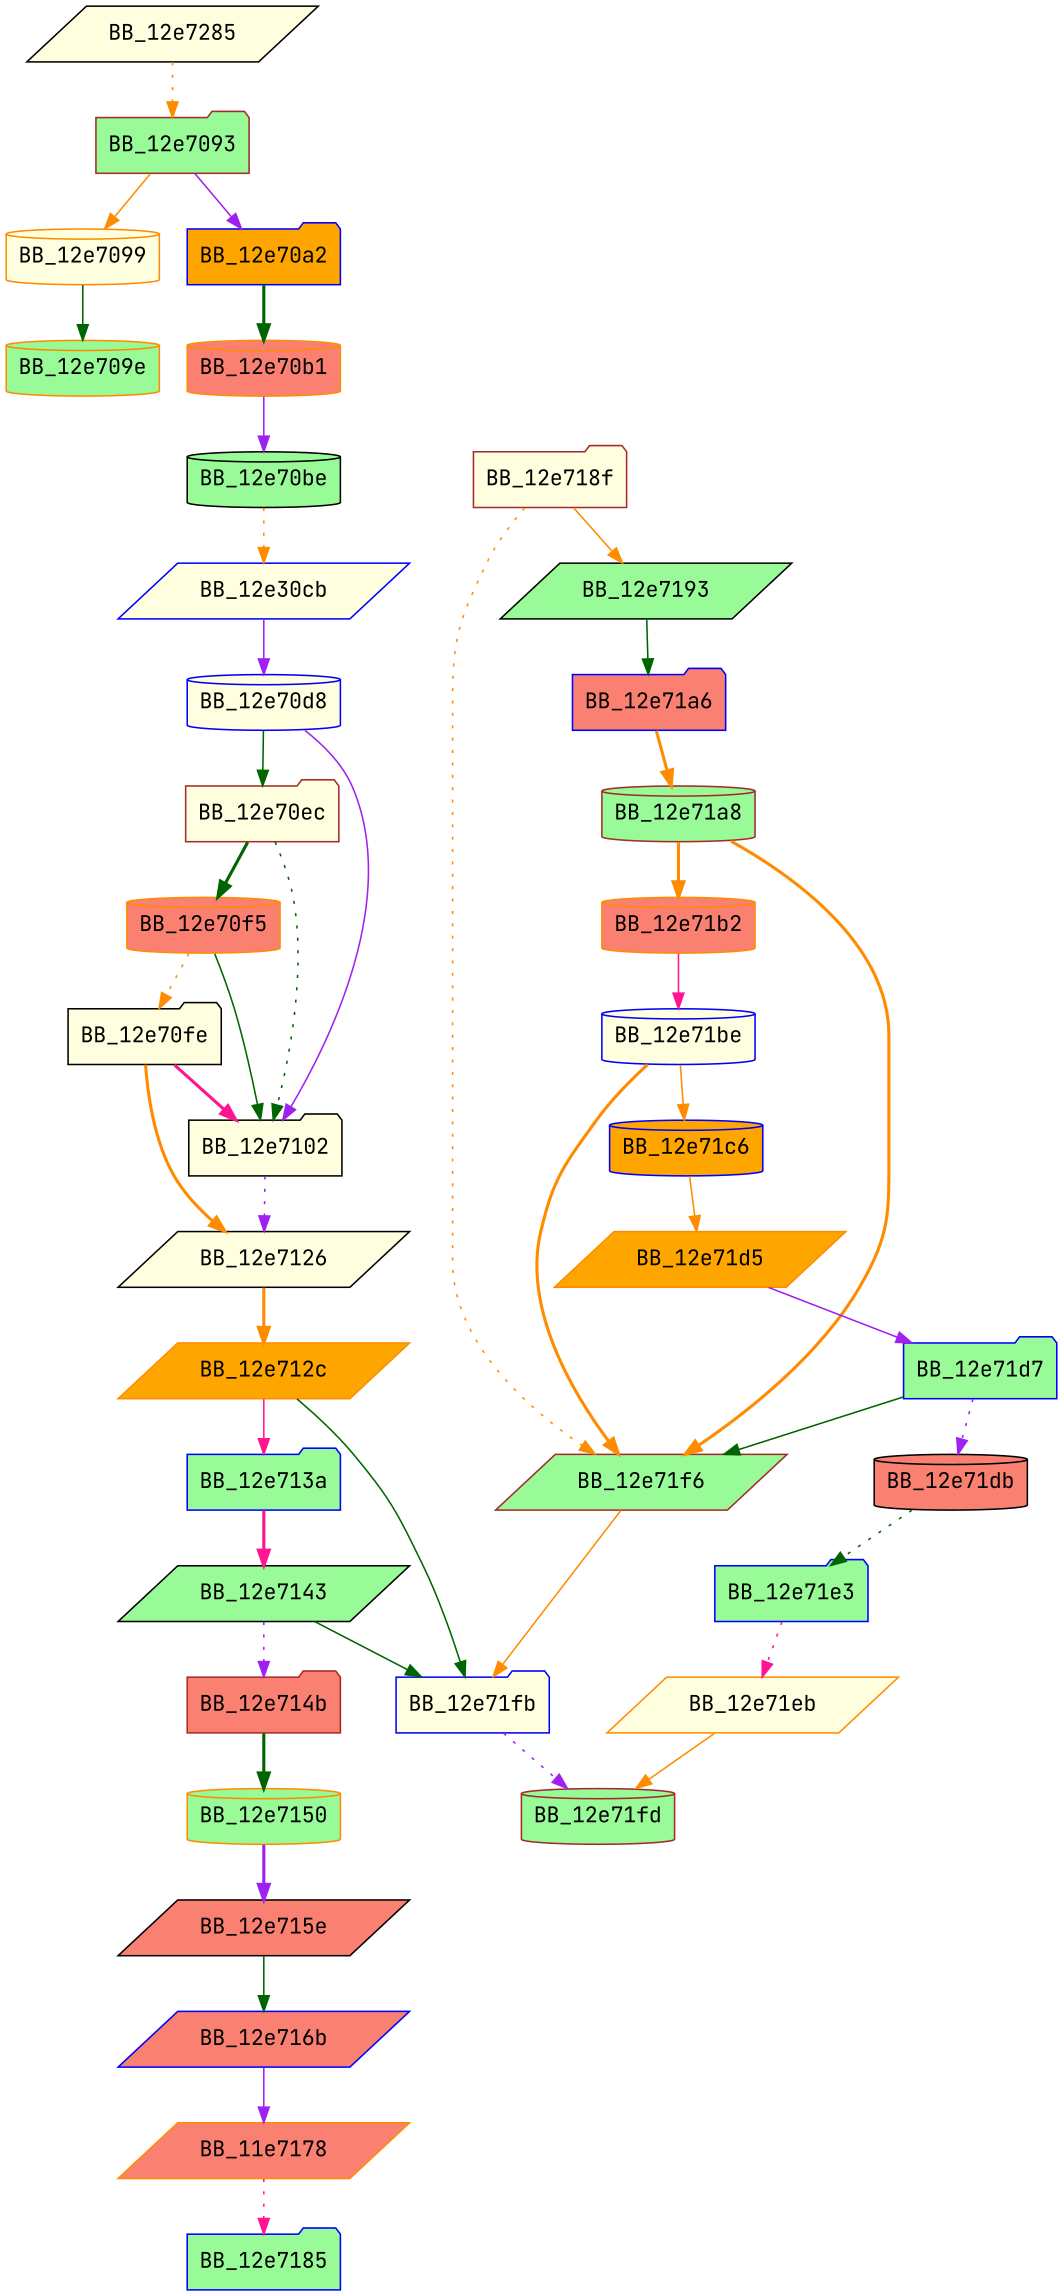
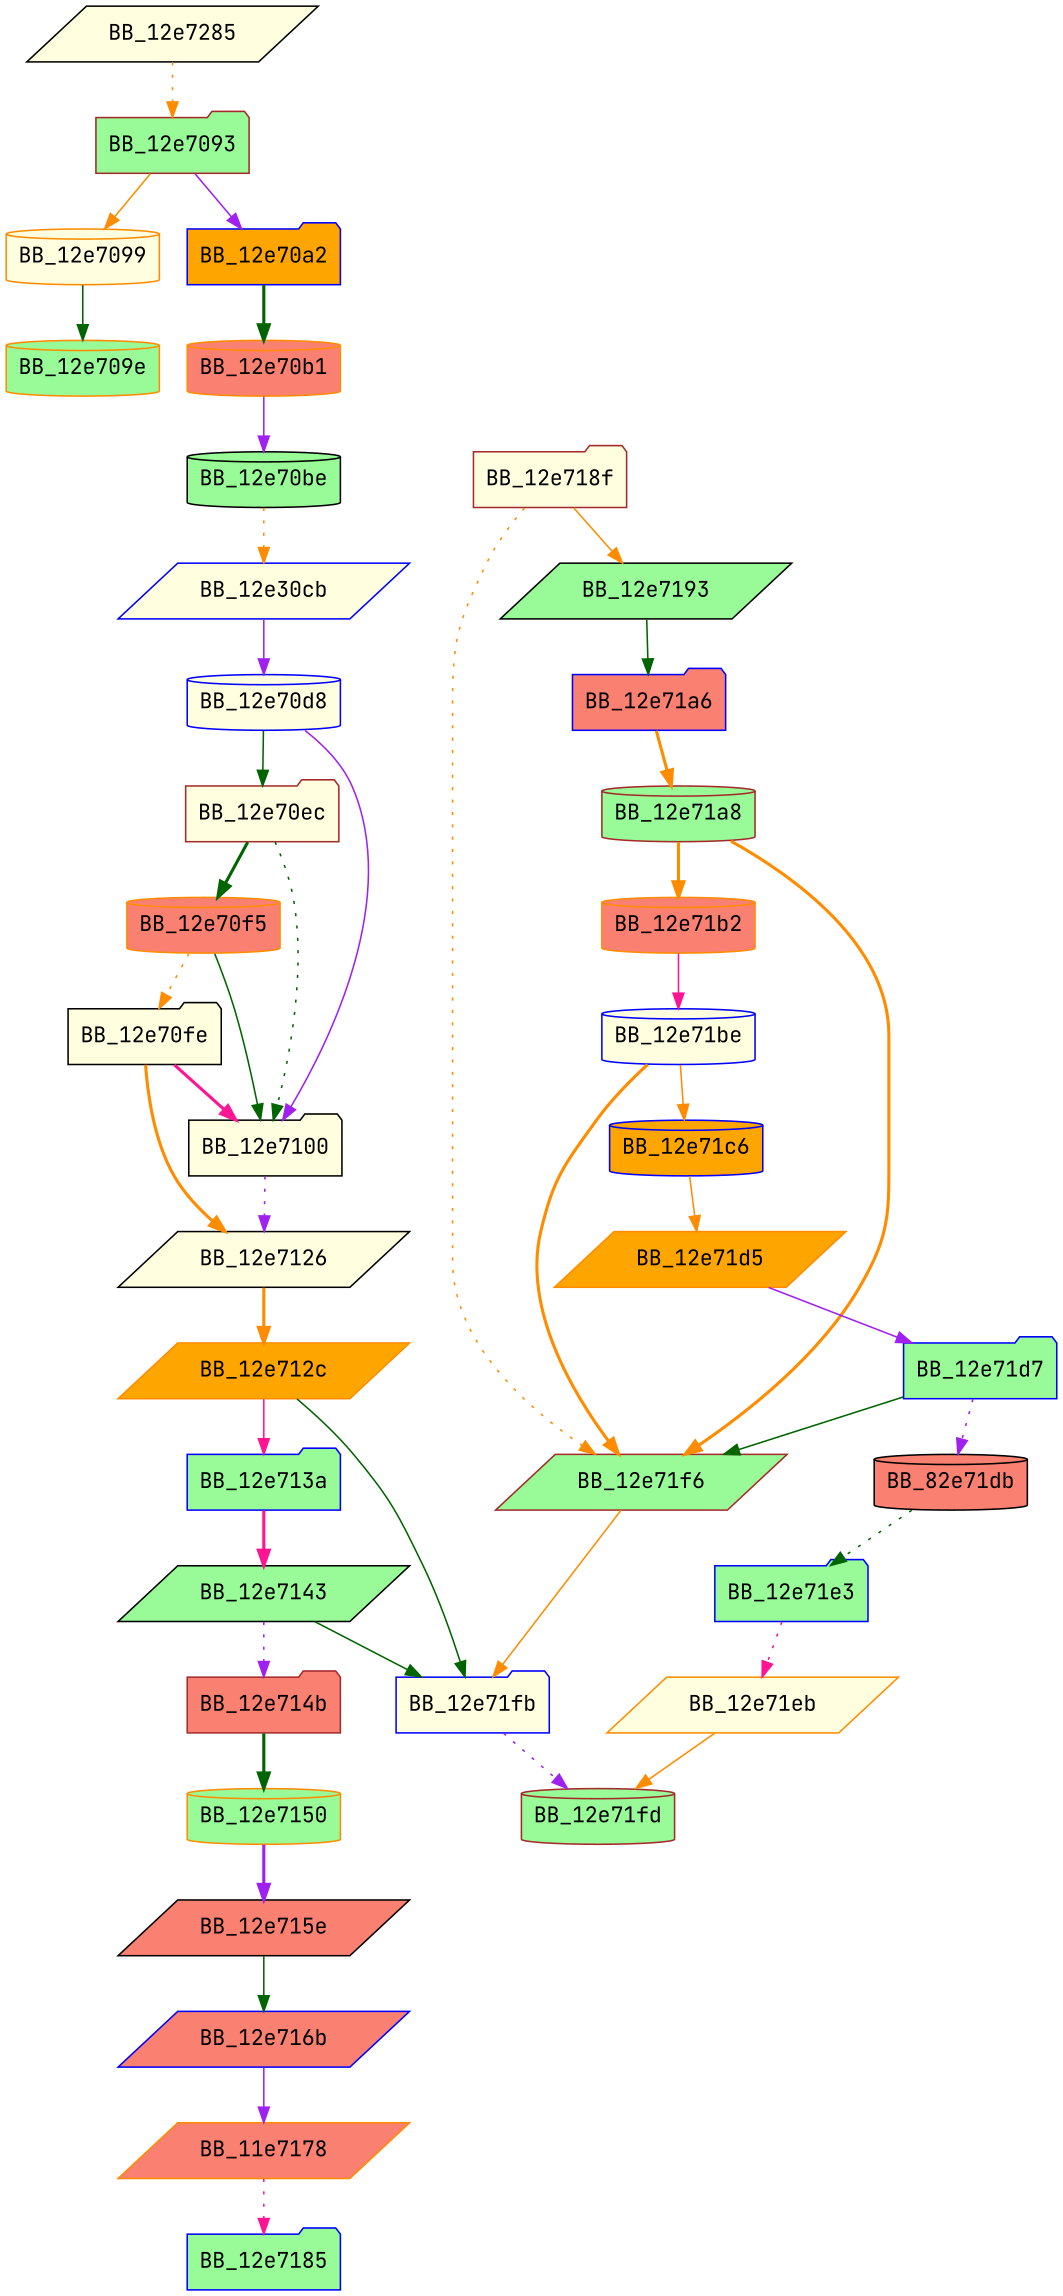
(265, 1148) -> (265, 1148)
(951, 1482) -> (951, 1482)
